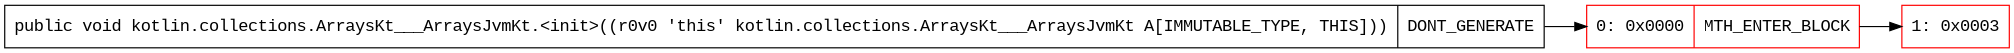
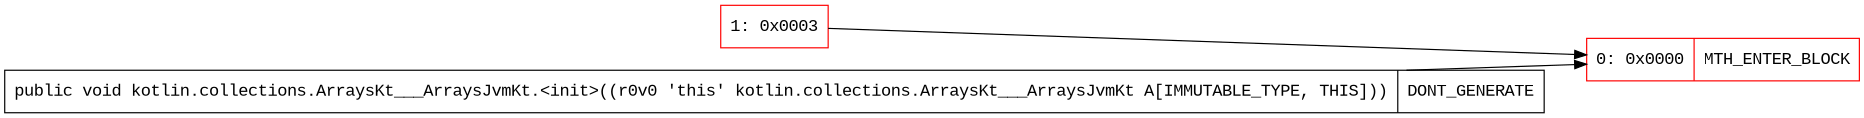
(1875, 27) -> (1201, 41)
